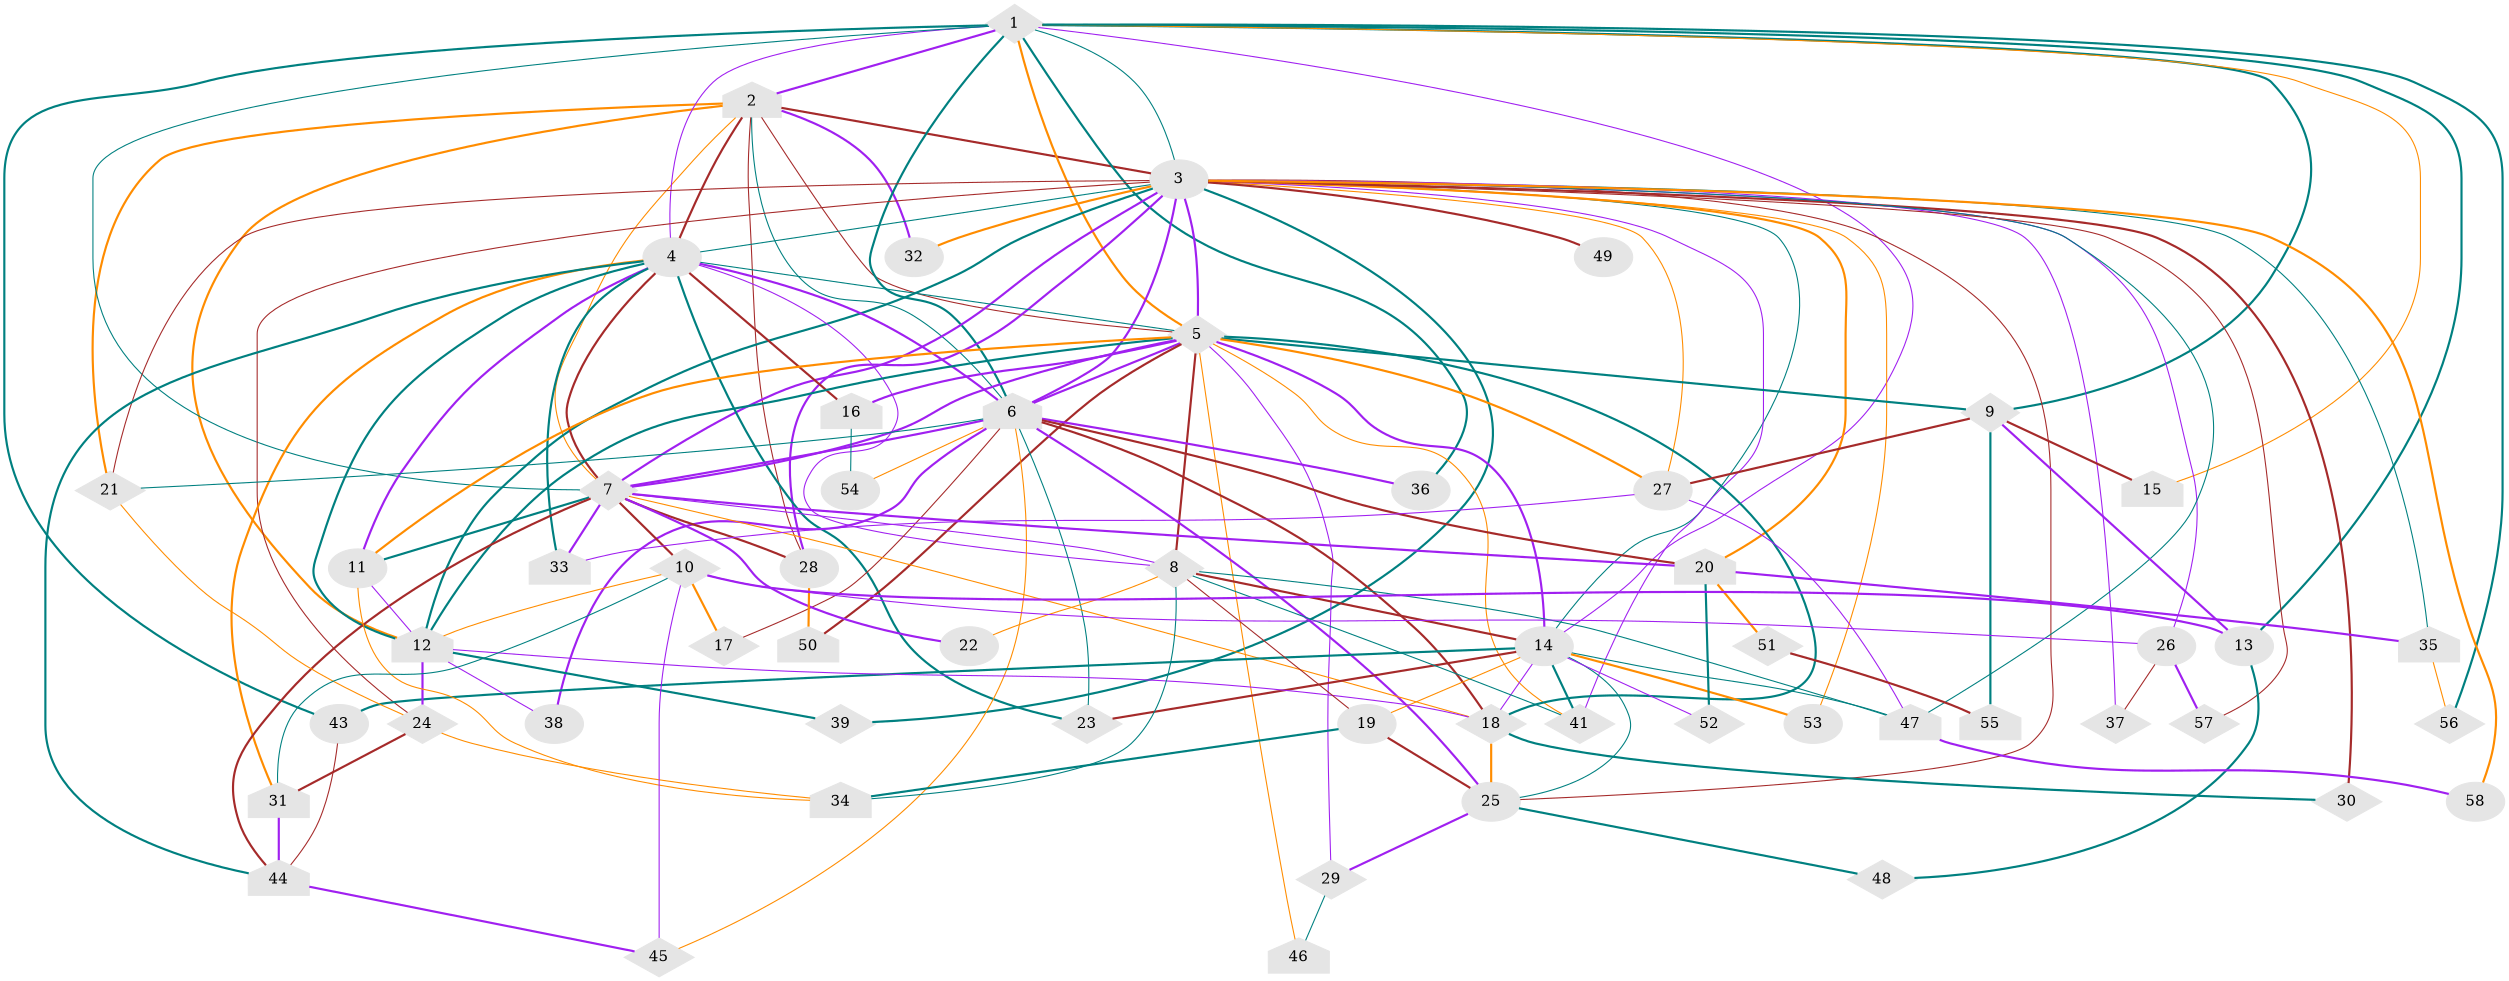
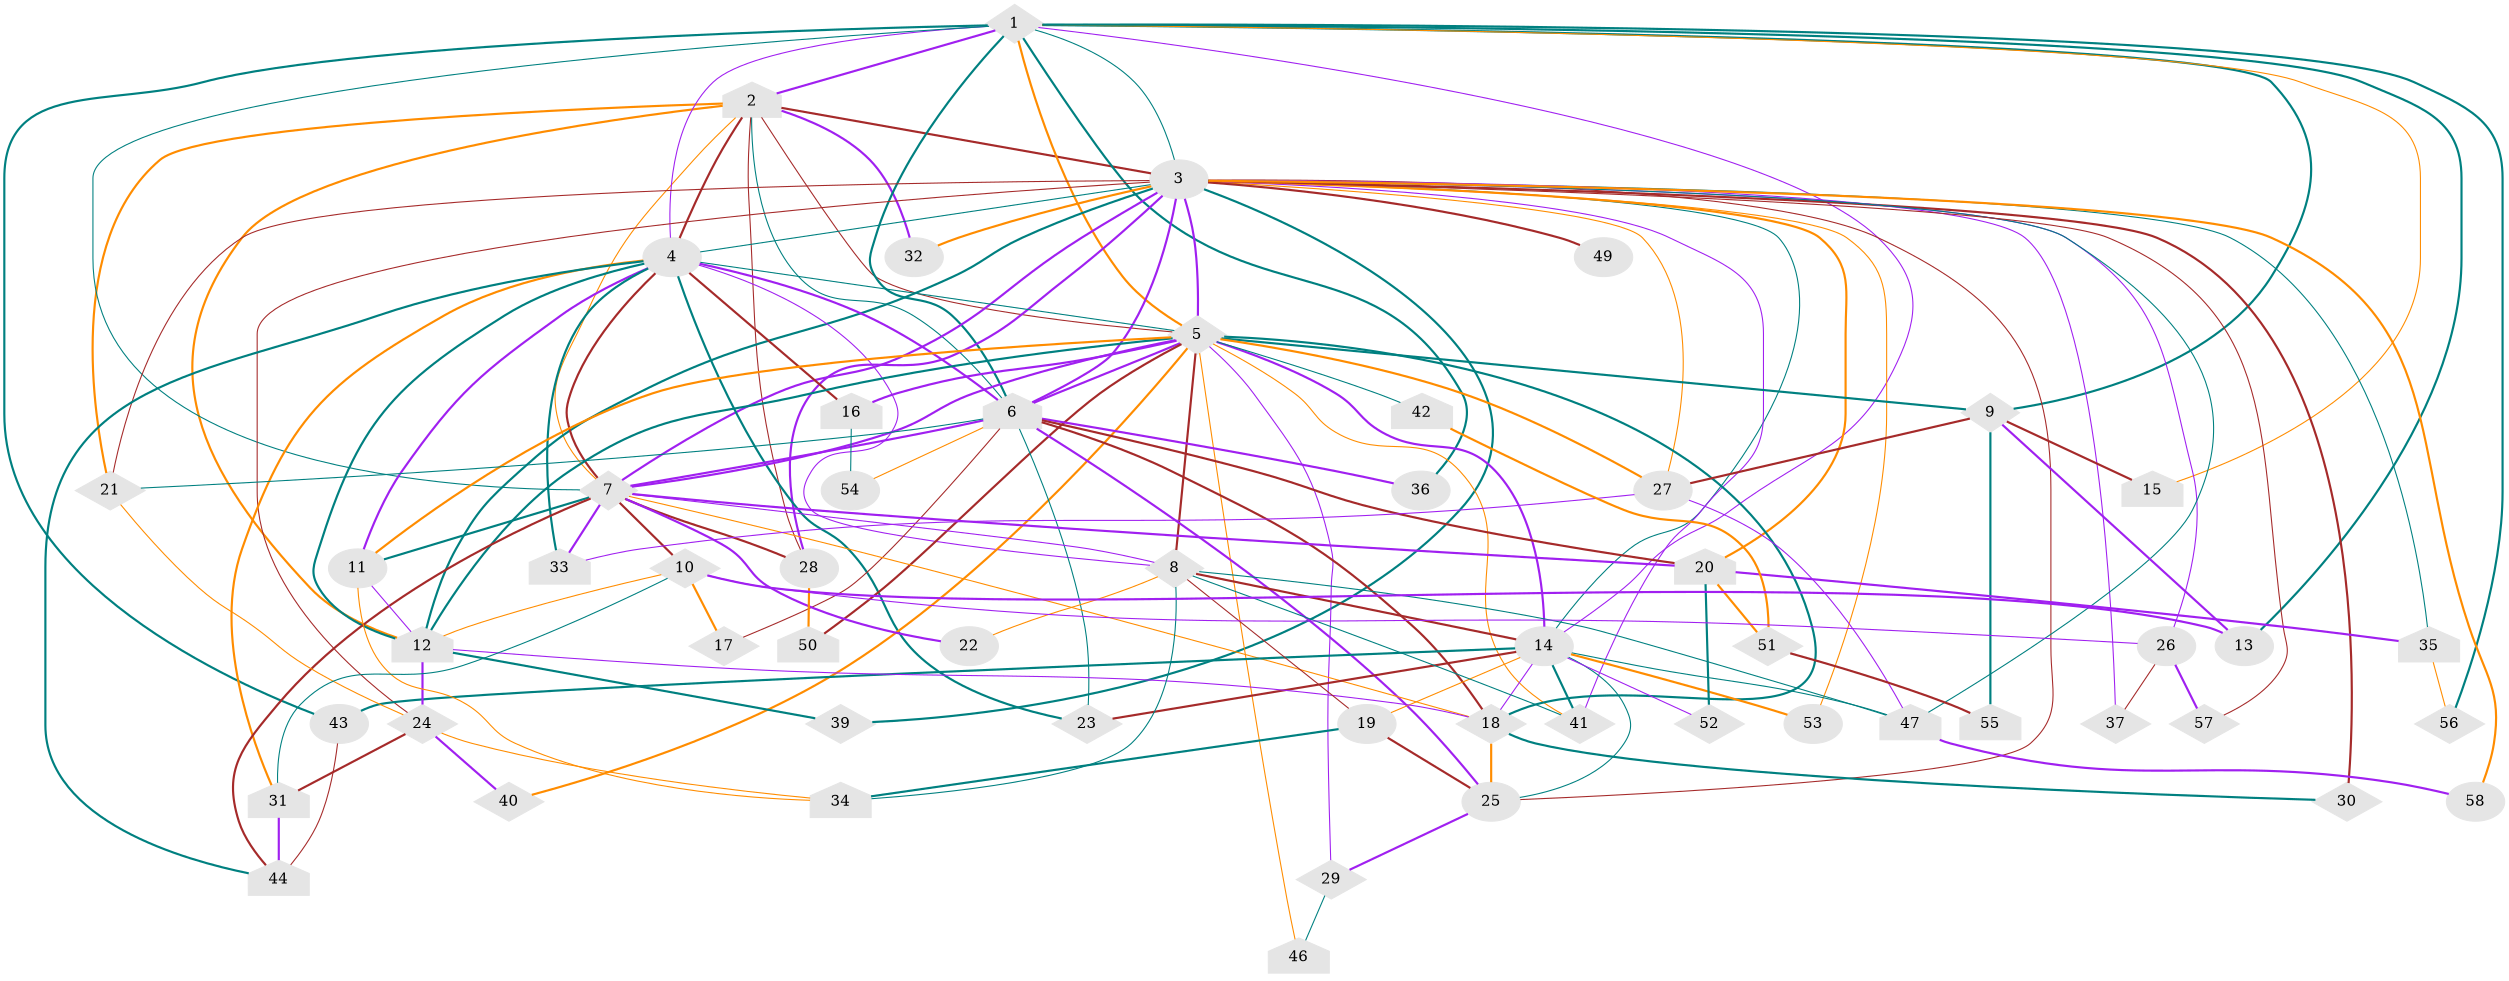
none -> (1422, 413)
(554, 724) -> none
none -> (509, 802)
(1882, 880) -> none
(659, 957) -> none
